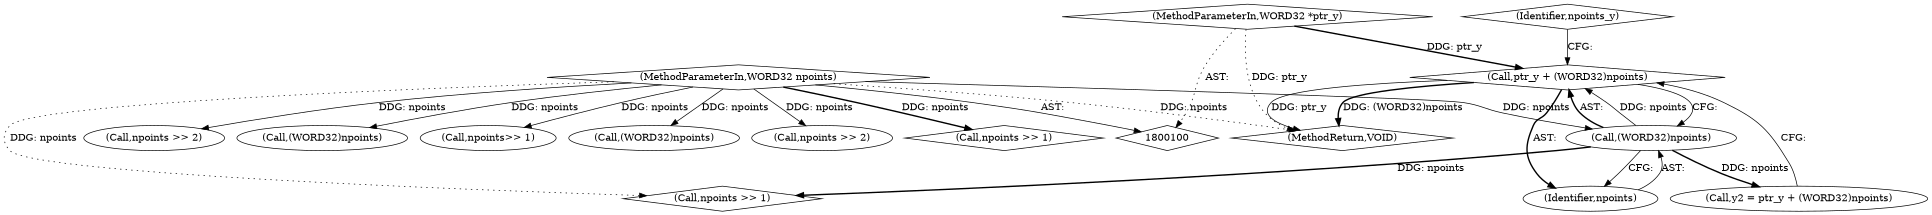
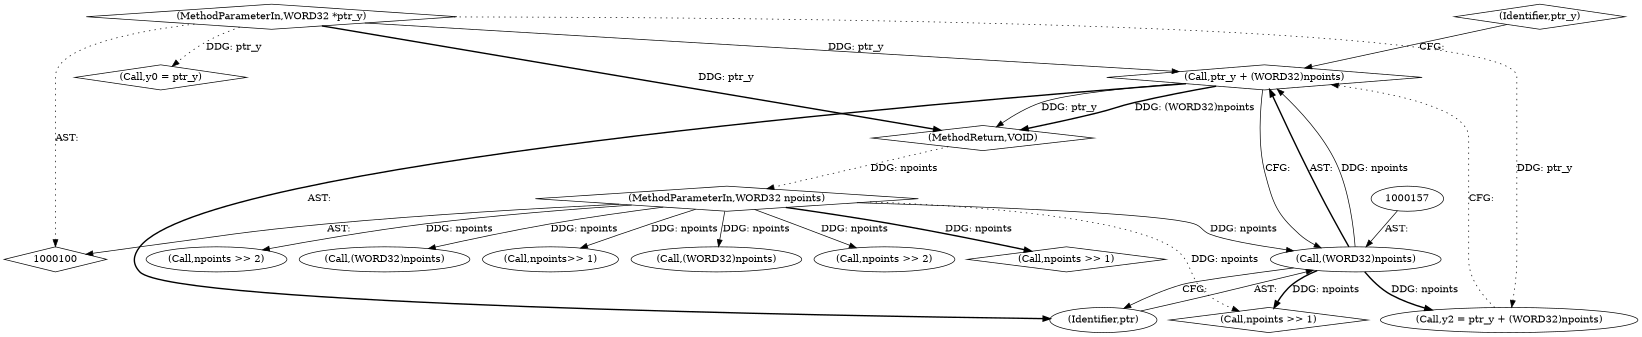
(1567, 17) -> (1540, 17)
none -> (1100, 27)
(1405, 47) -> (768, 47)
none -> (161, 77)
(1251, 87) -> (628, 77)
(1062, 102) -> (861, 167)
(1747, 115) -> (1469, 153)
(1167, 138) -> (55, 259)
none -> (1407, 199)
(1591, 199) -> (1103, 320)
